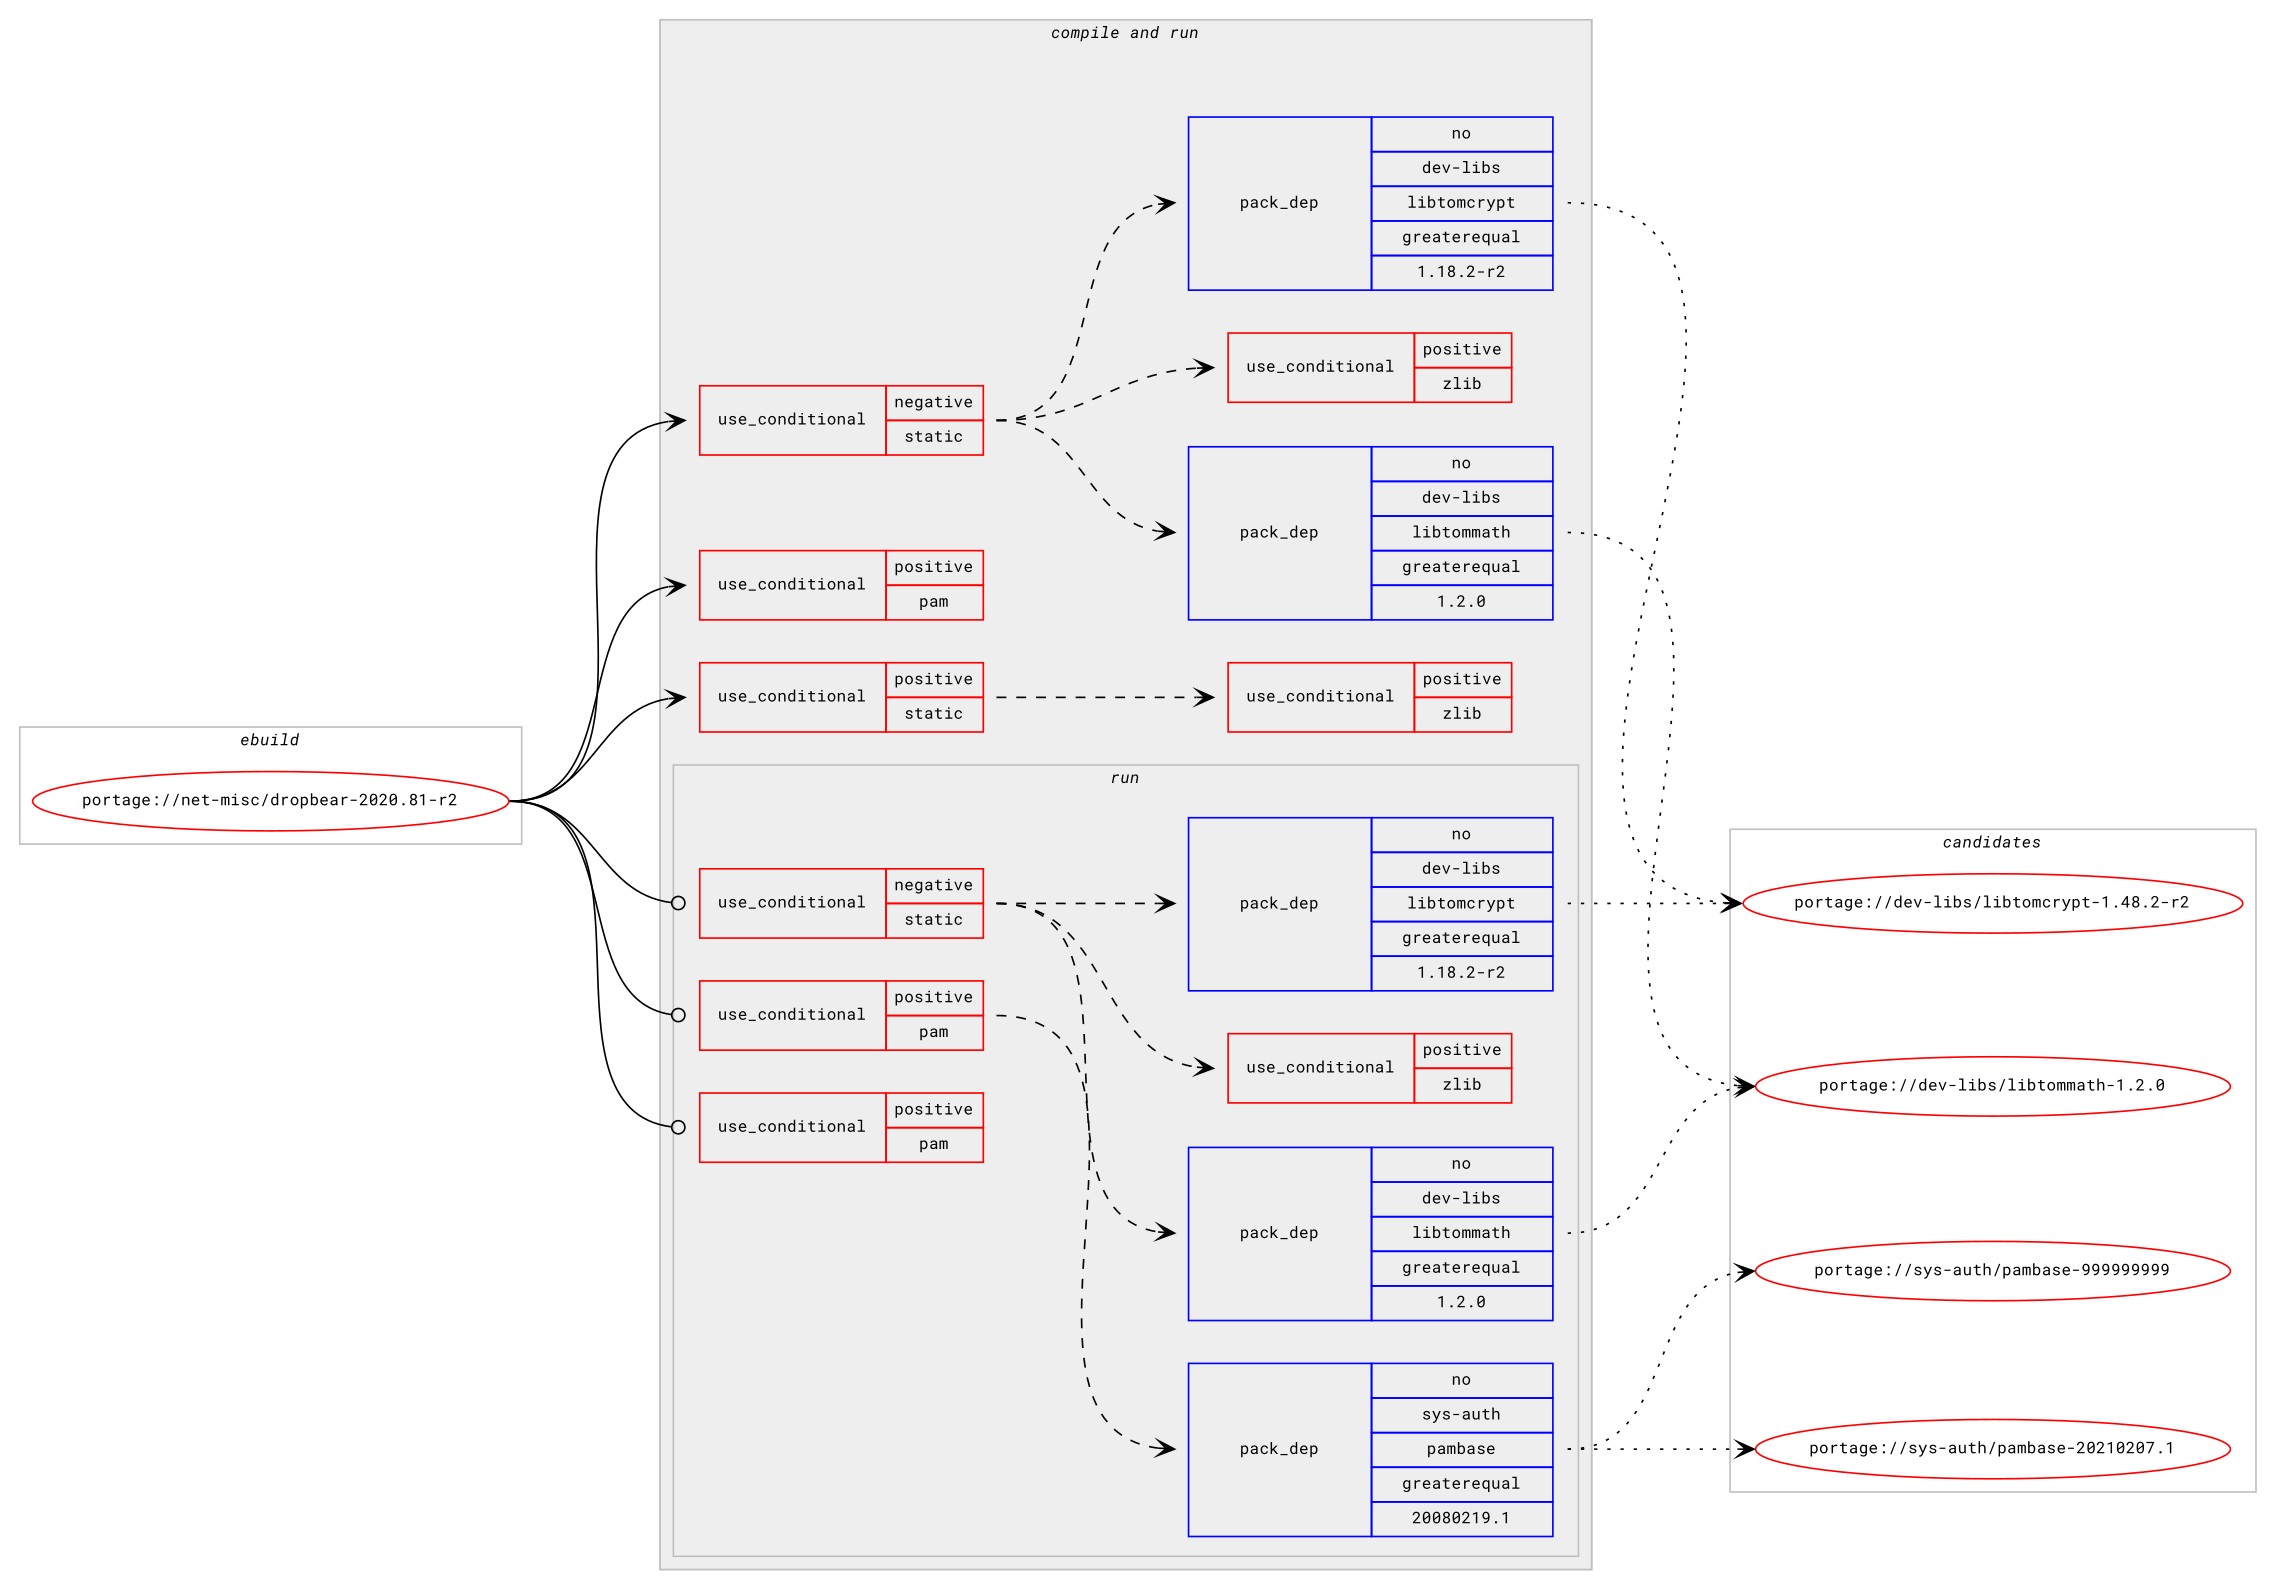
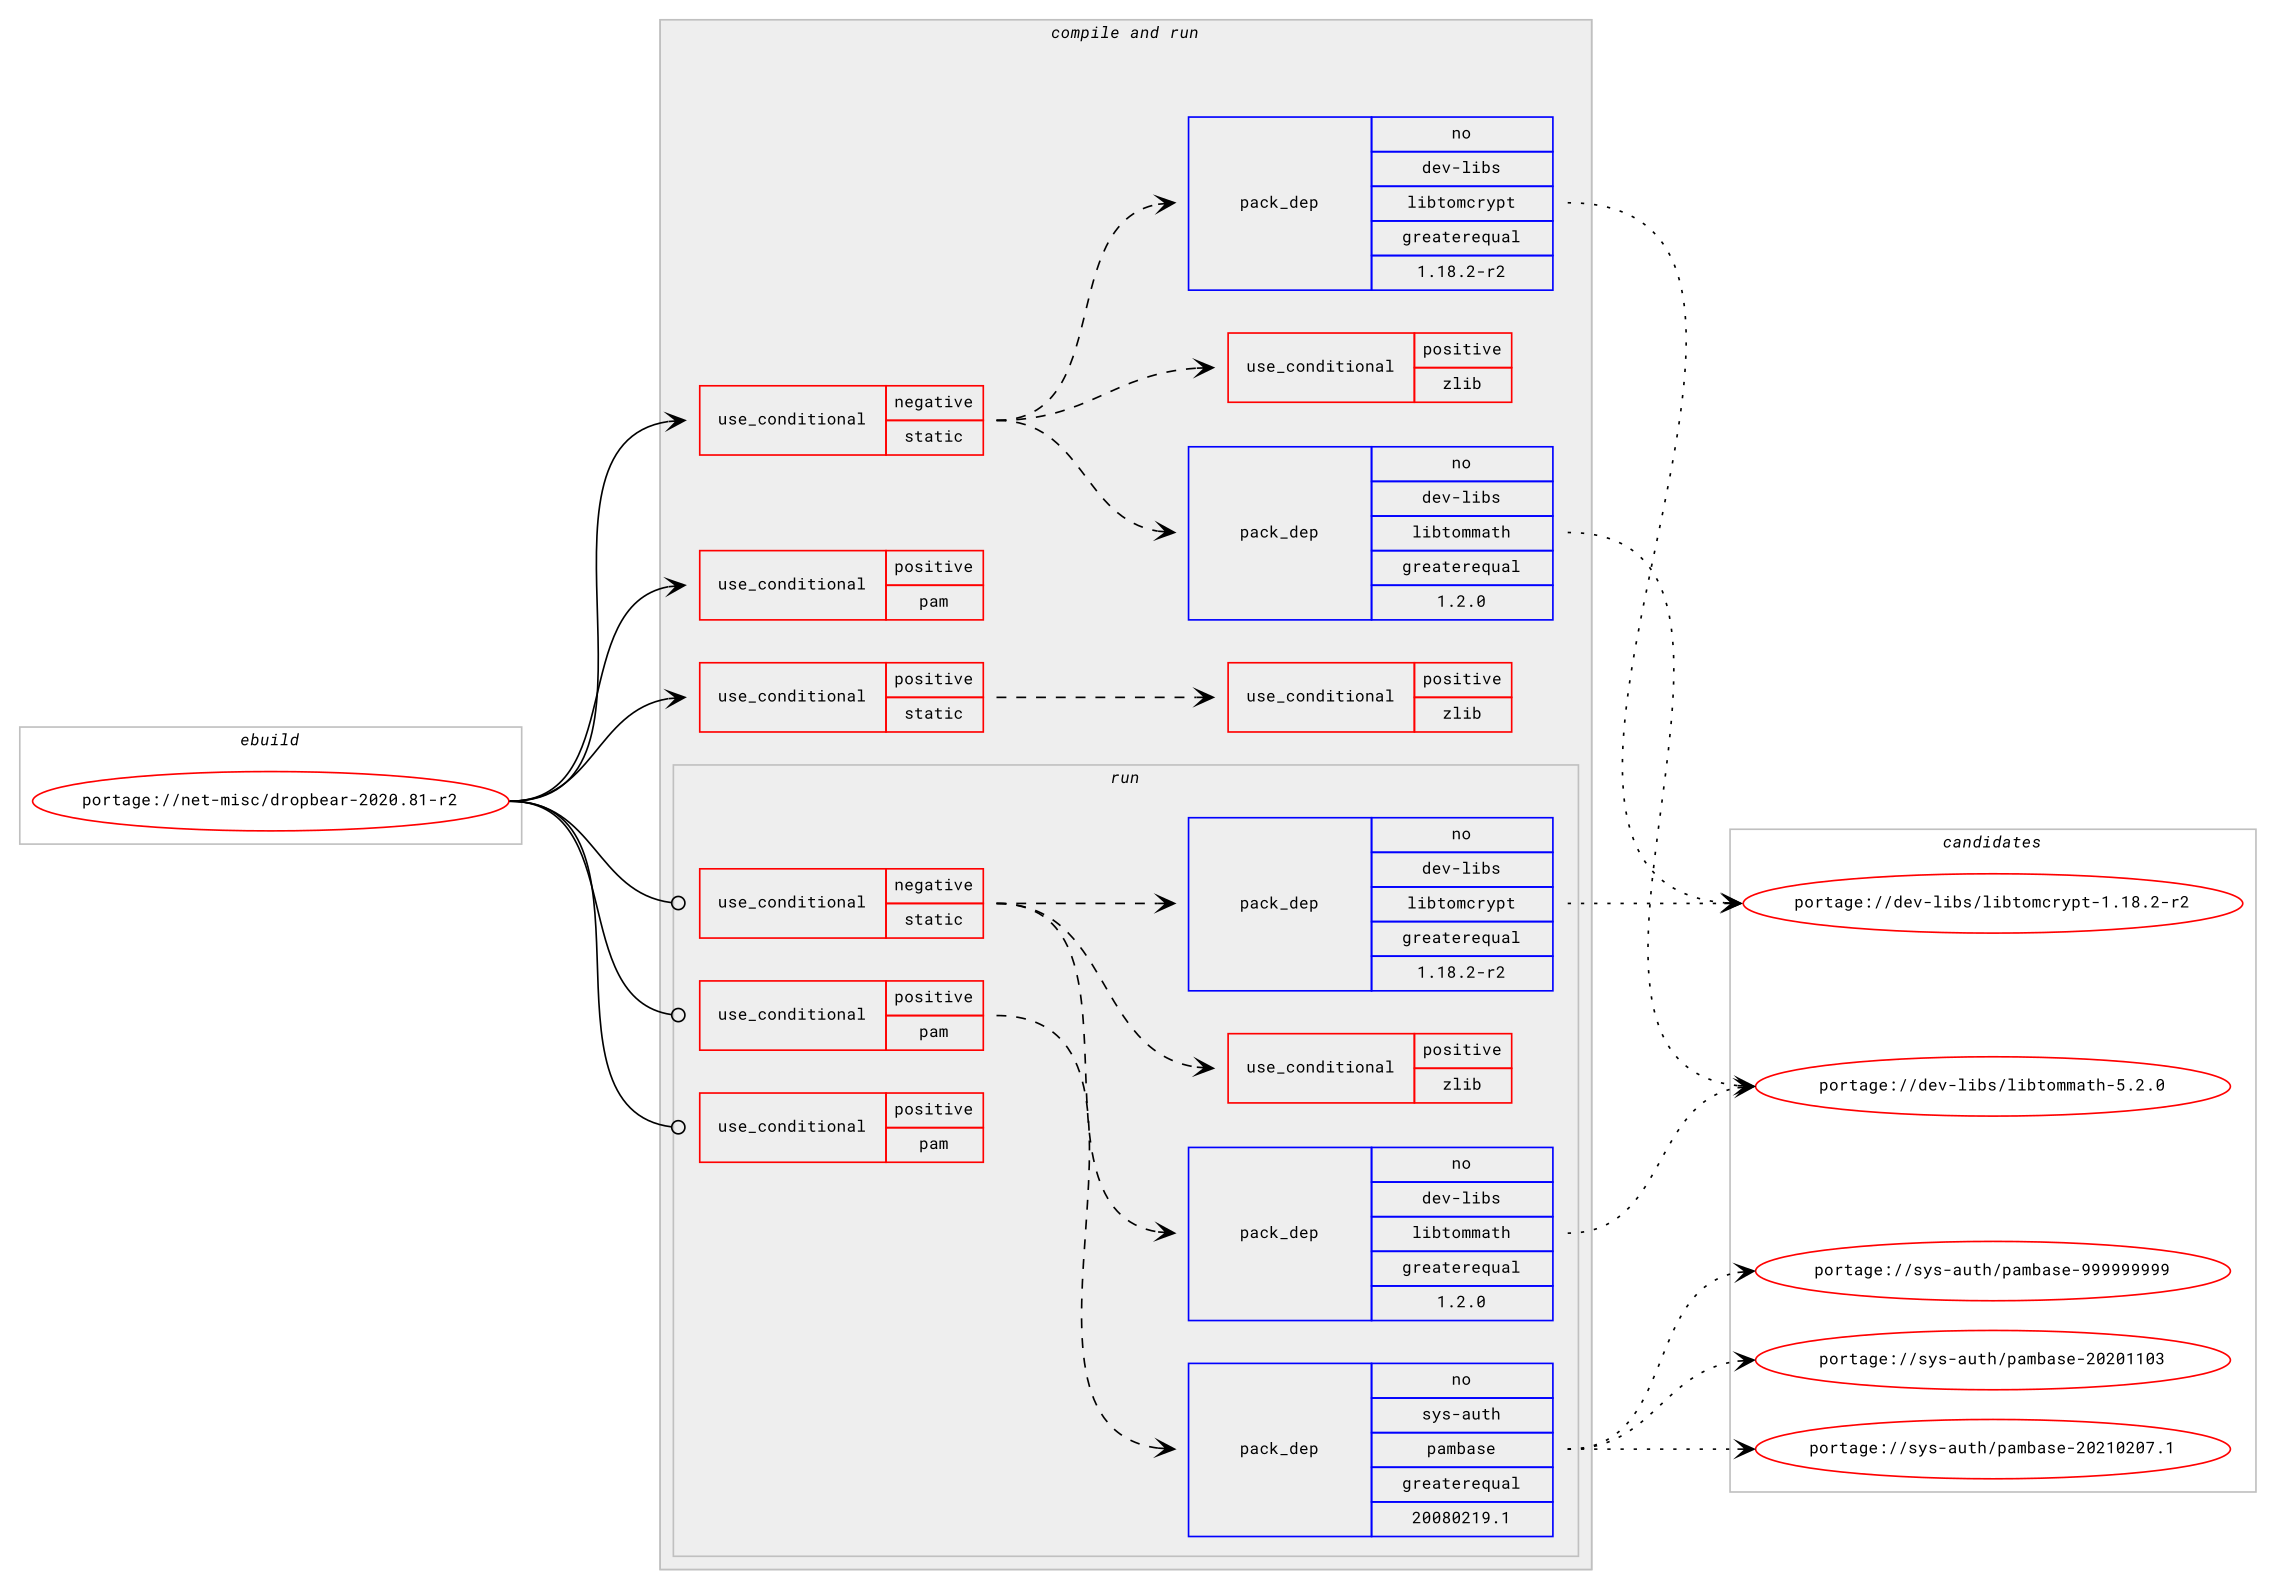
(1993, 903) -> (1993, 903)
(1993, 1086) -> (1993, 1086)
none -> (1993, 1360)
